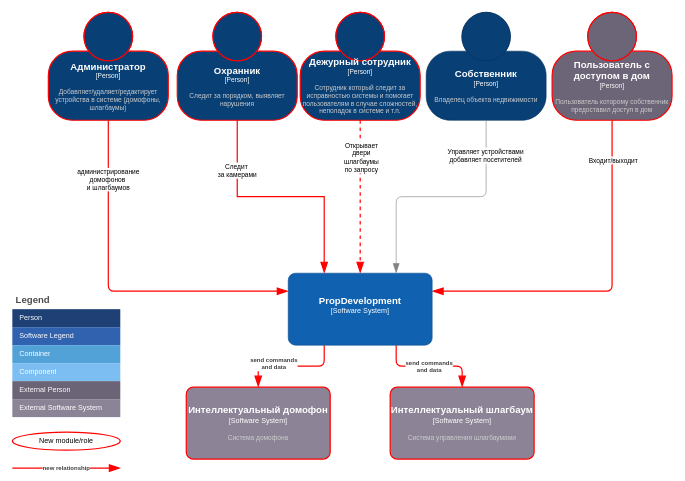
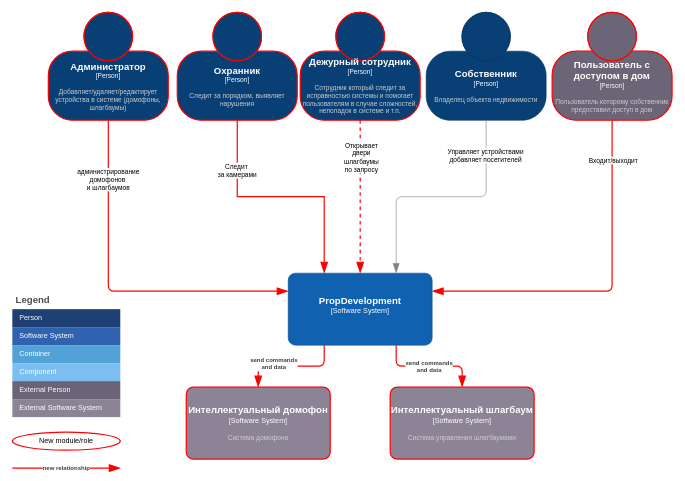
(49, 336) -> (49, 336)
